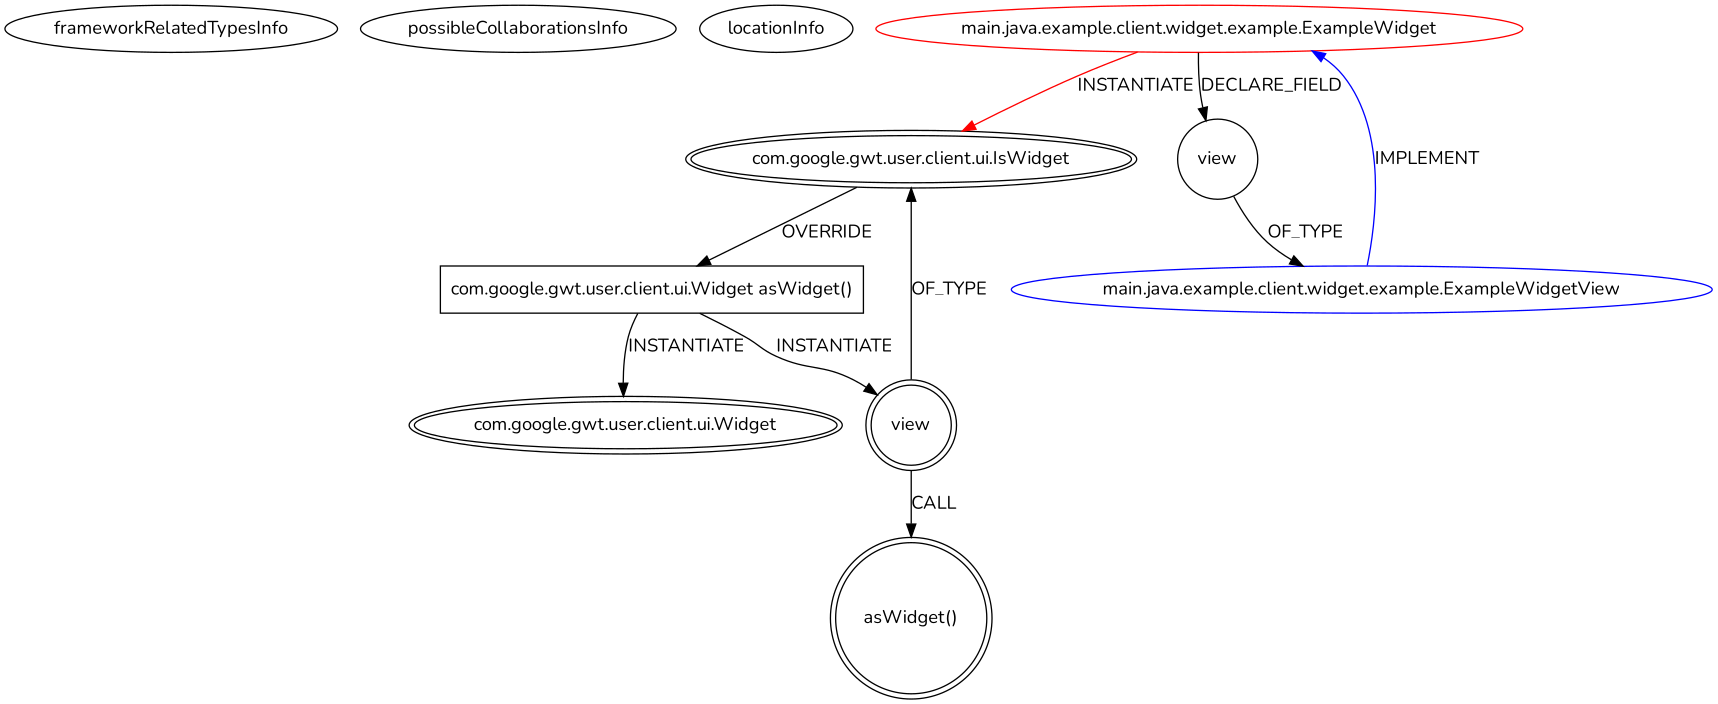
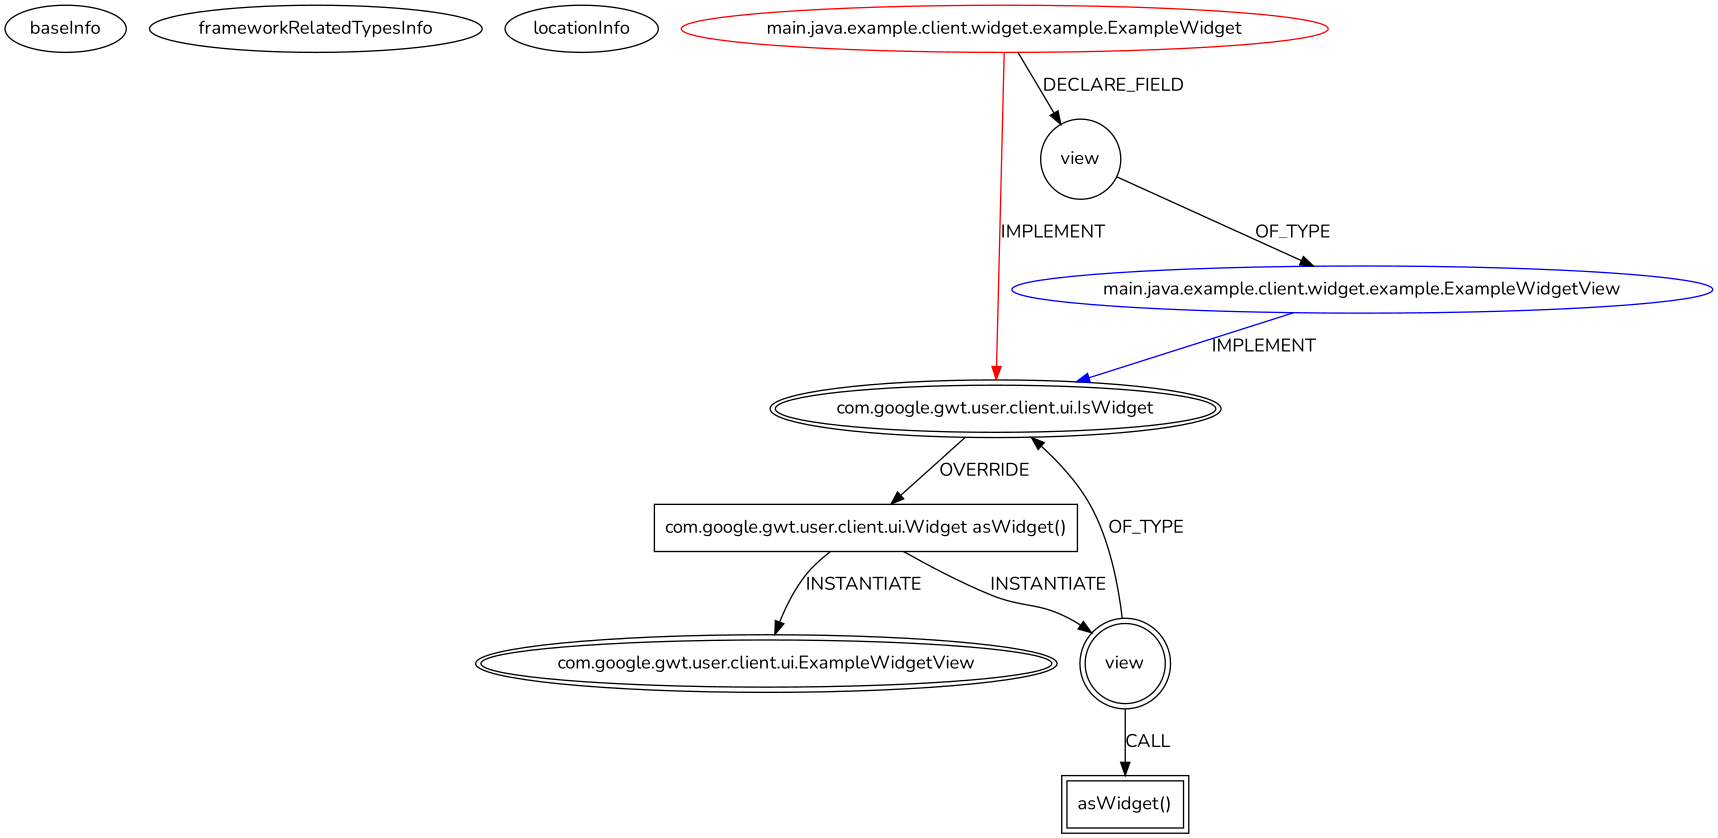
none -> (66, 29)
(518, 29) -> none
(1136, 86) -> (1053, 233)
(1373, 154) -> (1191, 345)
(626, 425) -> (766, 664)
(911, 618) -> (1125, 804)
